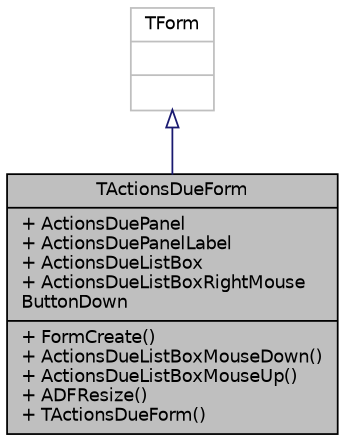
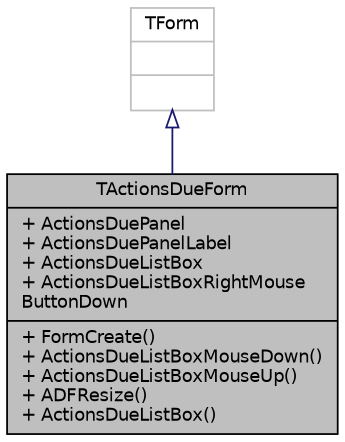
(114, 415) -> (119, 415)
